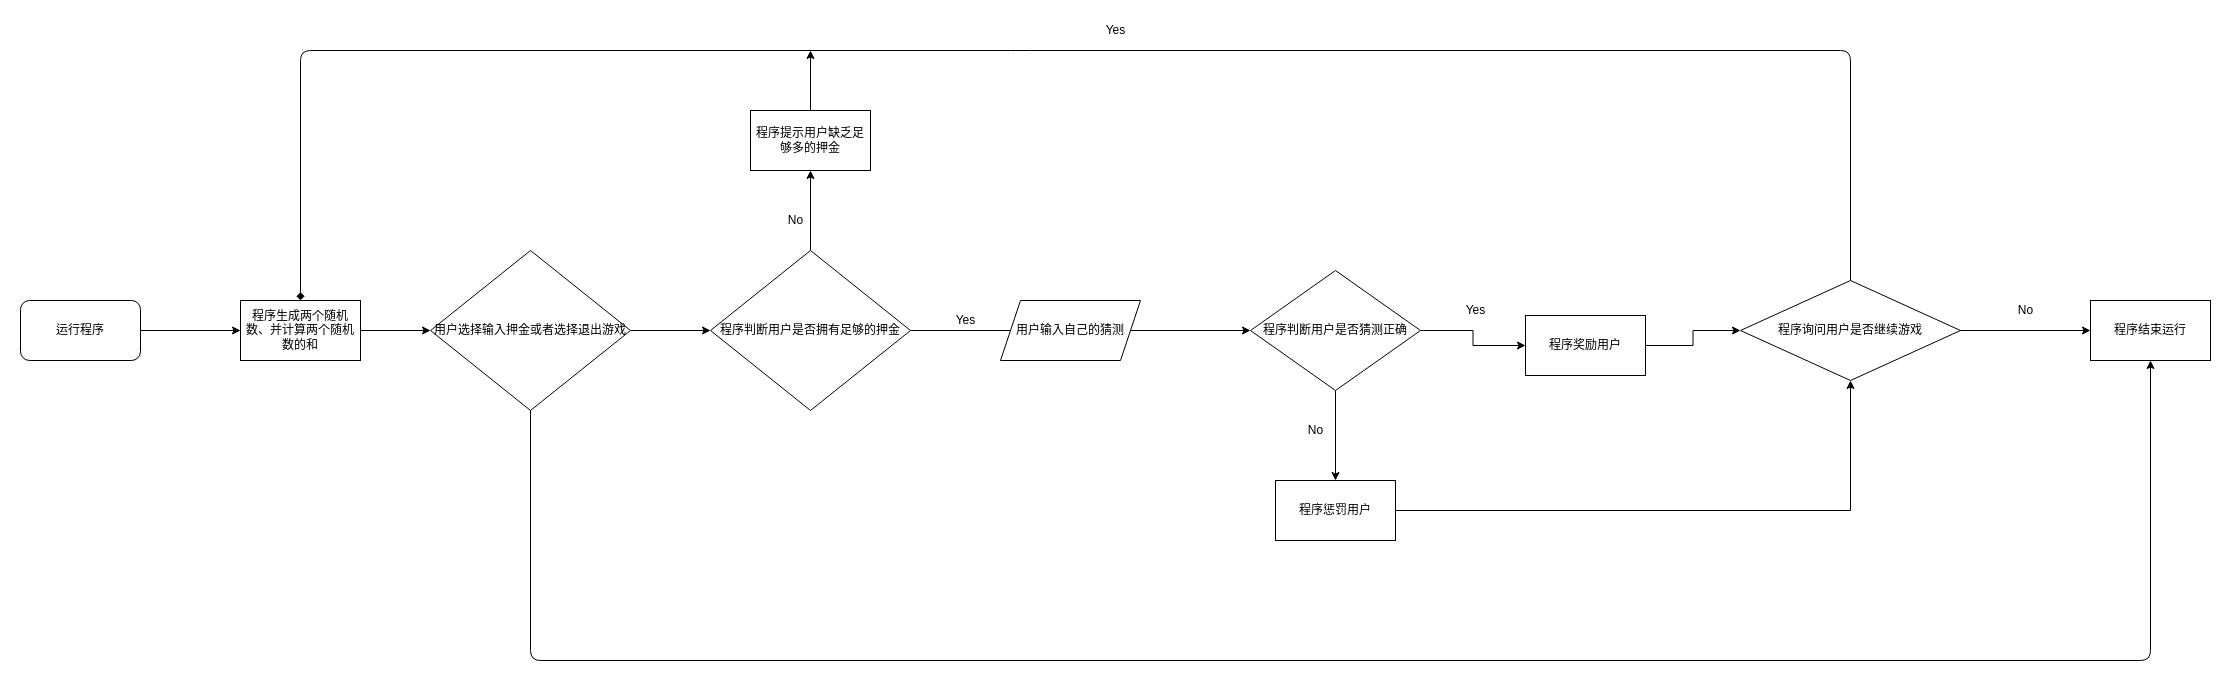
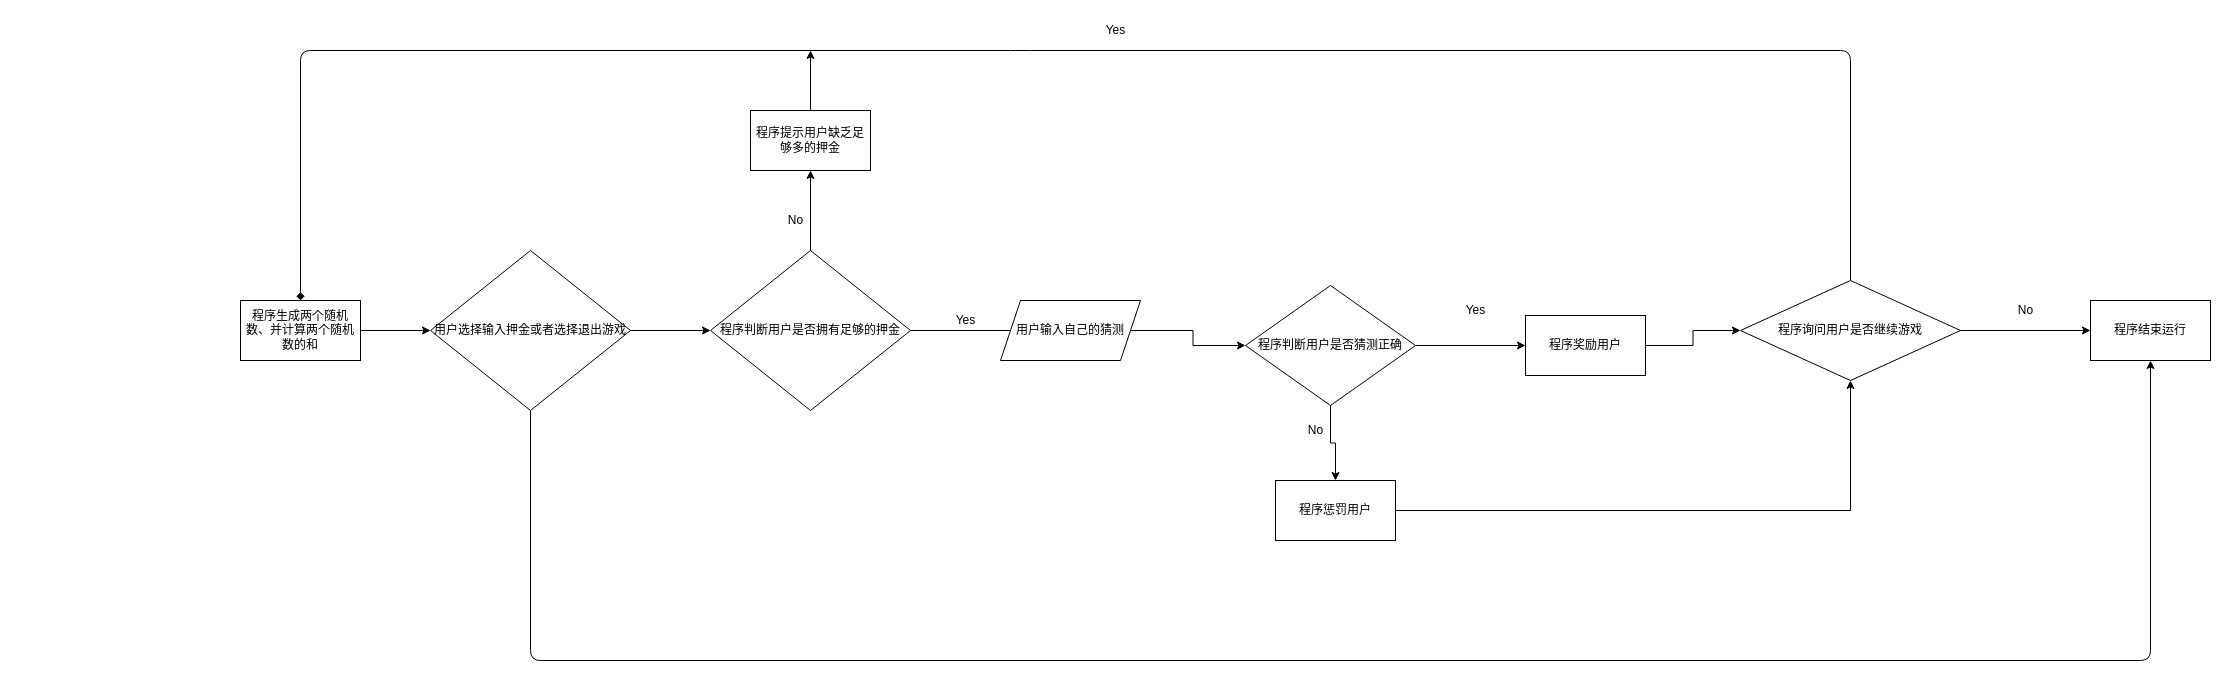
(81, 331) -> none
(187, 331) -> none
(1336, 331) -> (1331, 346)
